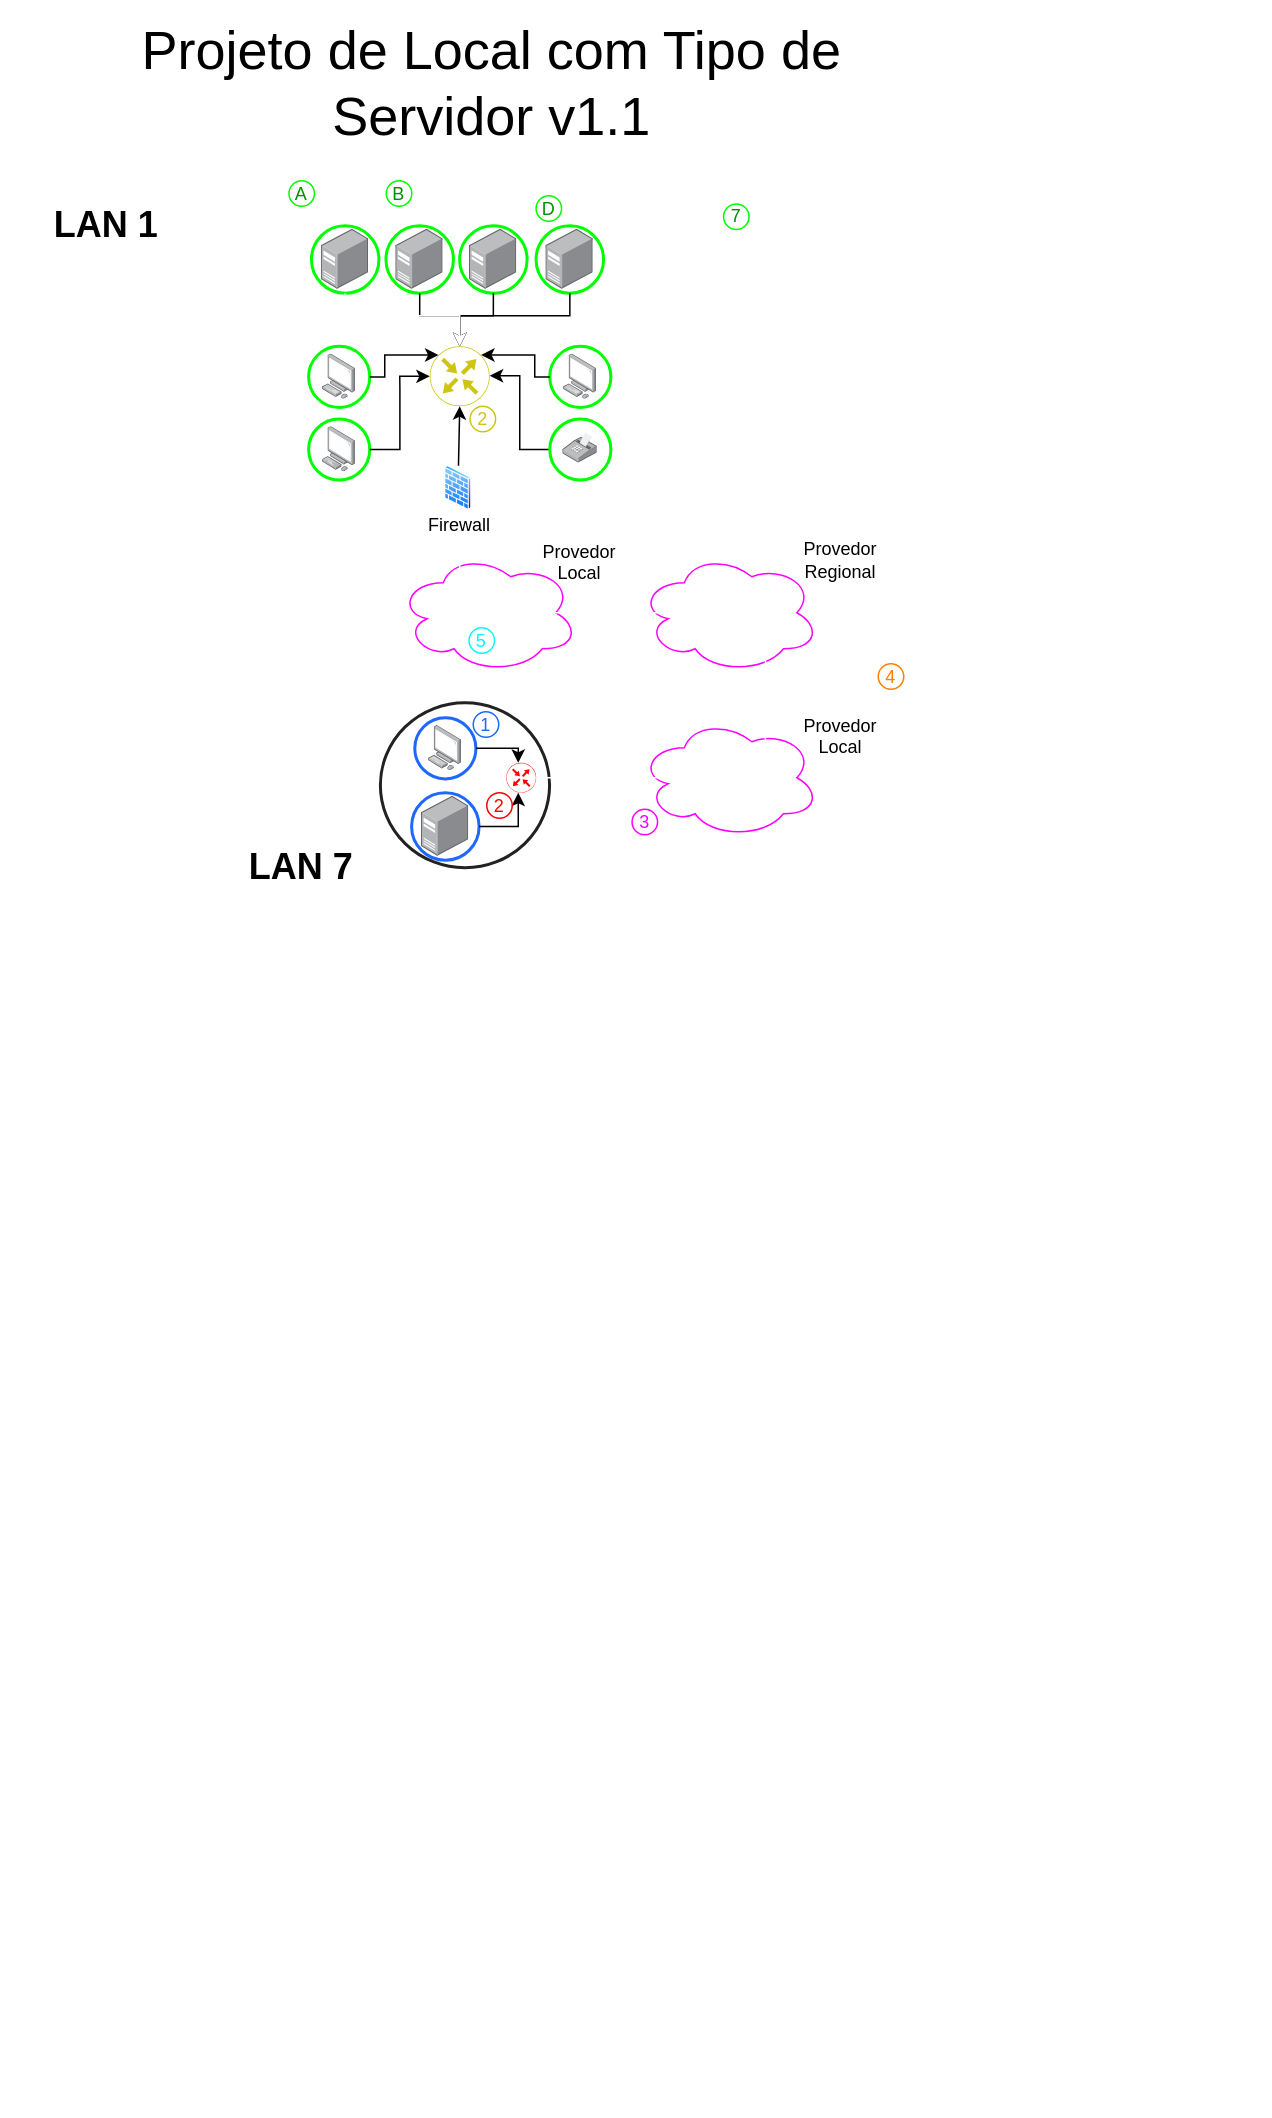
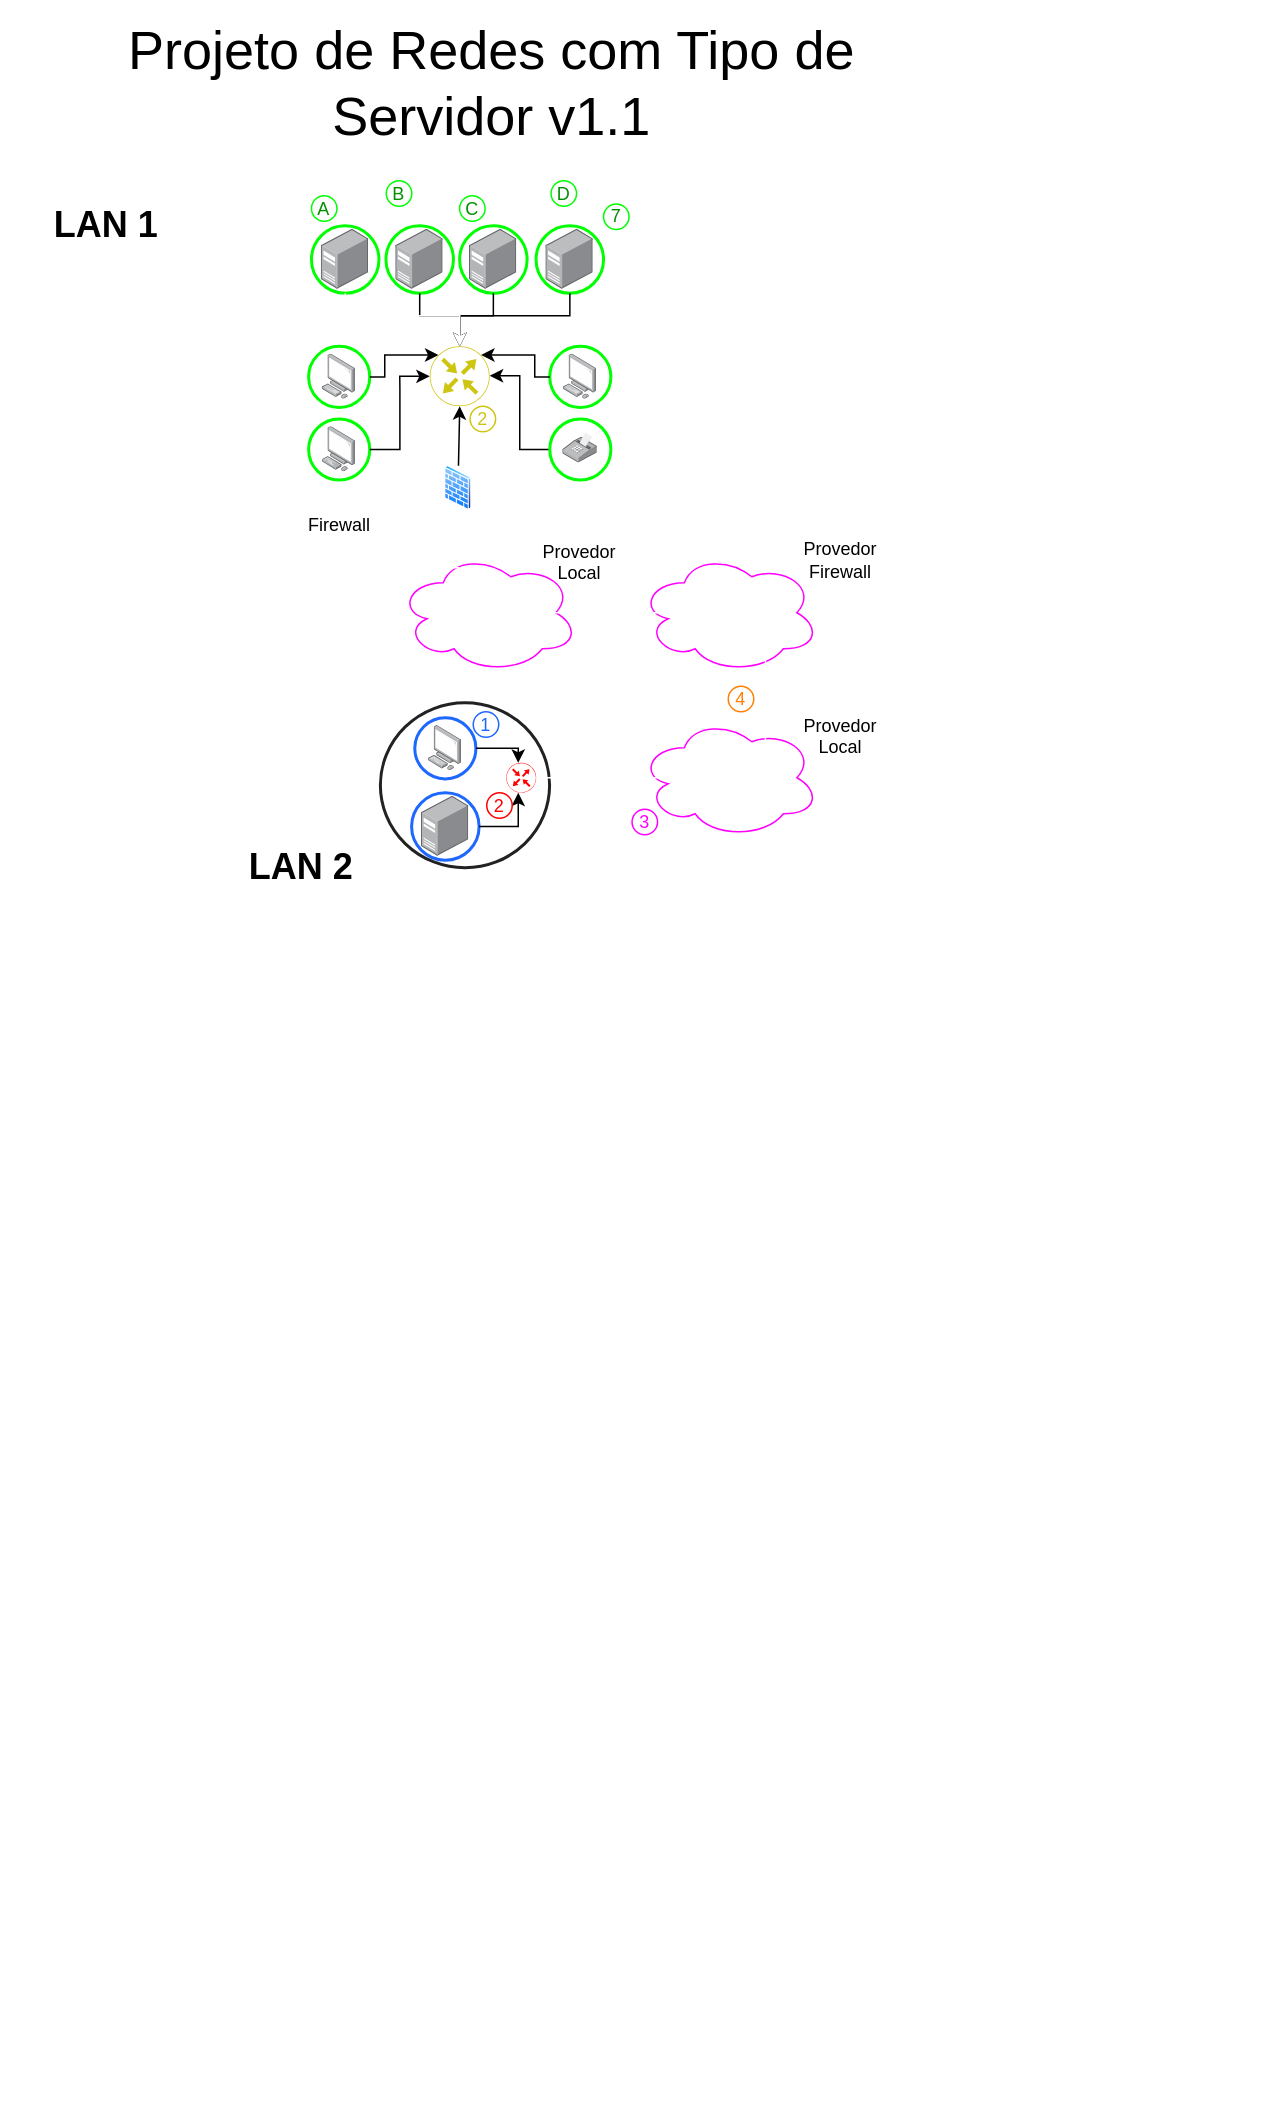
(492, 83) -> (492, 83)
(302, 194) -> (324, 209)
none -> (472, 209)
(549, 209) -> (564, 194)
(736, 217) -> (616, 217)
(460, 526) -> (340, 526)
(841, 560) -> (841, 560)
(482, 641) -> none
(891, 677) -> (741, 699)
(302, 868) -> (302, 868)
